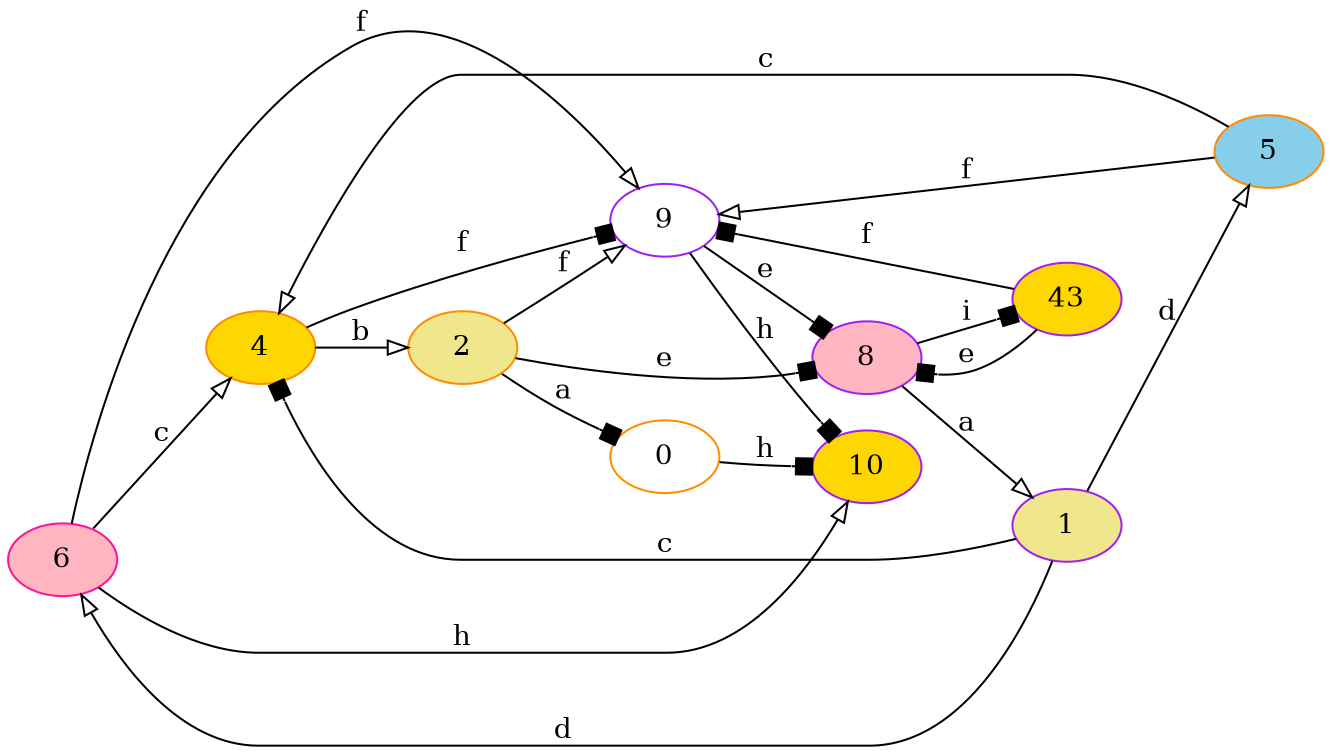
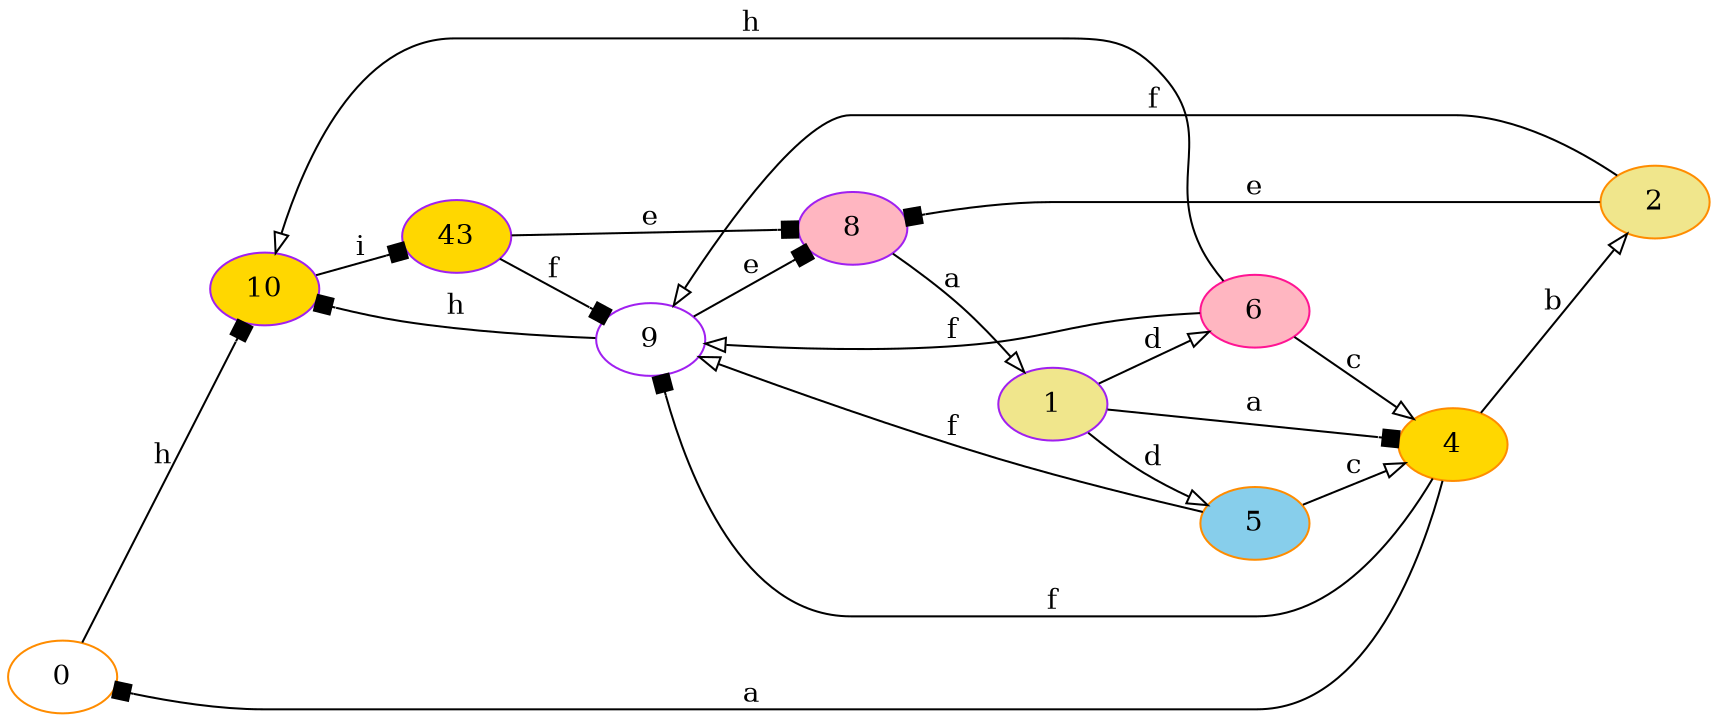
(957, 331) -> (351, 265)
(550, 404) -> (852, 709)
(665, 545) -> (1255, 403)
